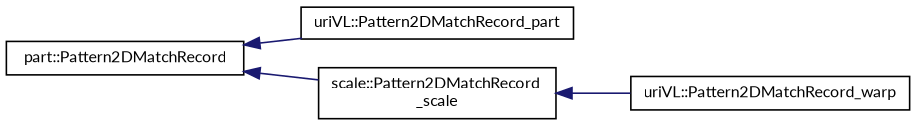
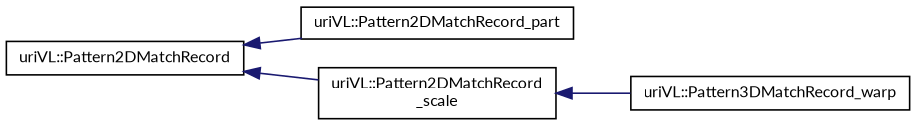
(125, 58) -> (125, 58)
(437, 93) -> (437, 93)
(770, 93) -> (770, 93)
